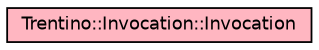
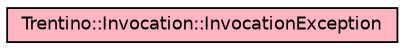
(159, 25) -> (202, 25)
